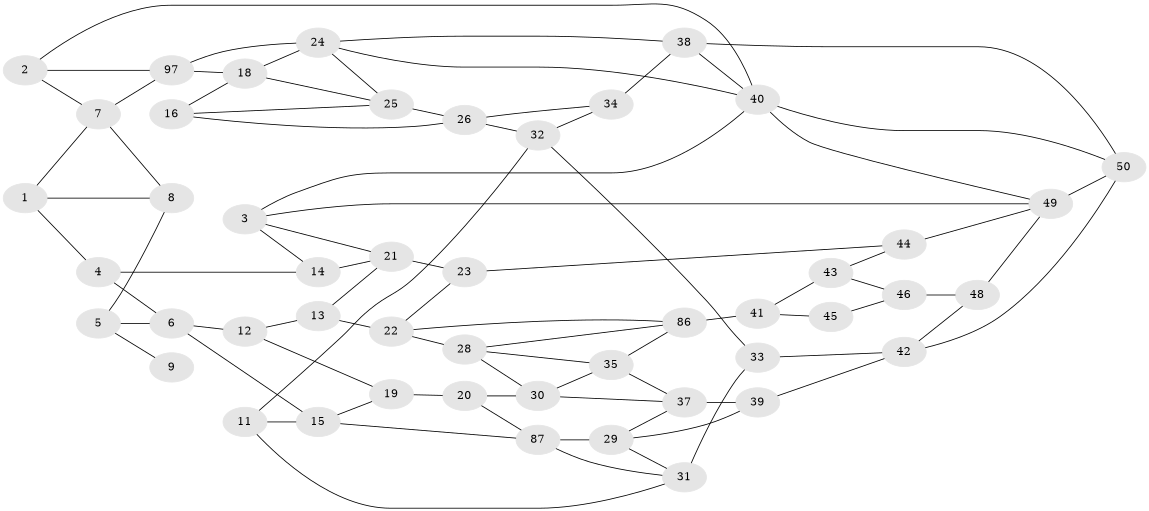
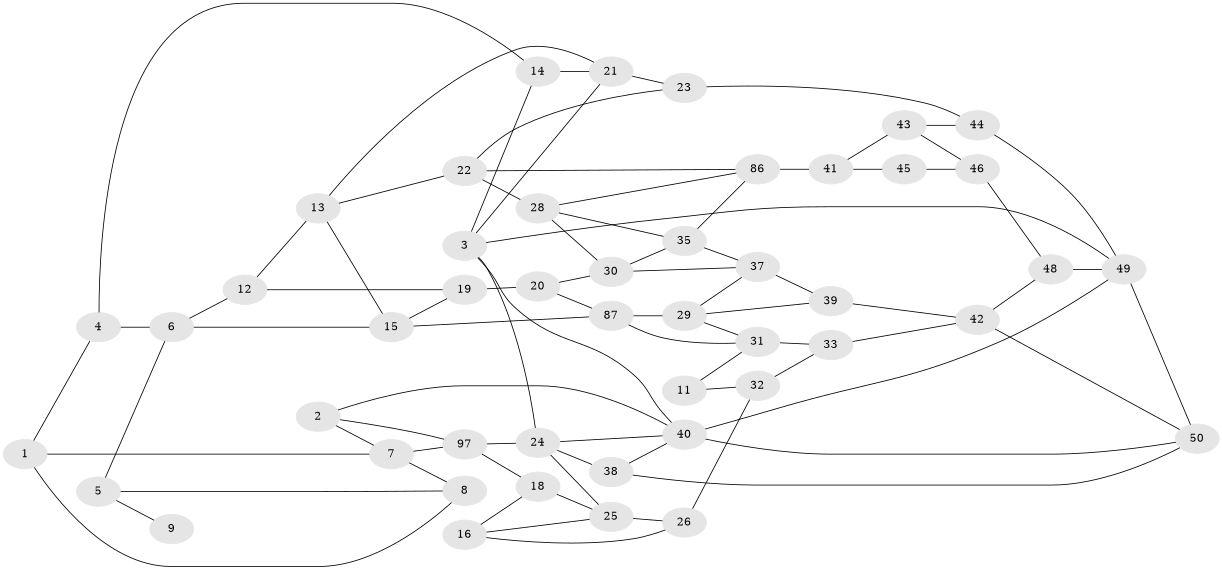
(282, 58) -> (516, 339)
(611, 105) -> none
(282, 422) -> (355, 268)
